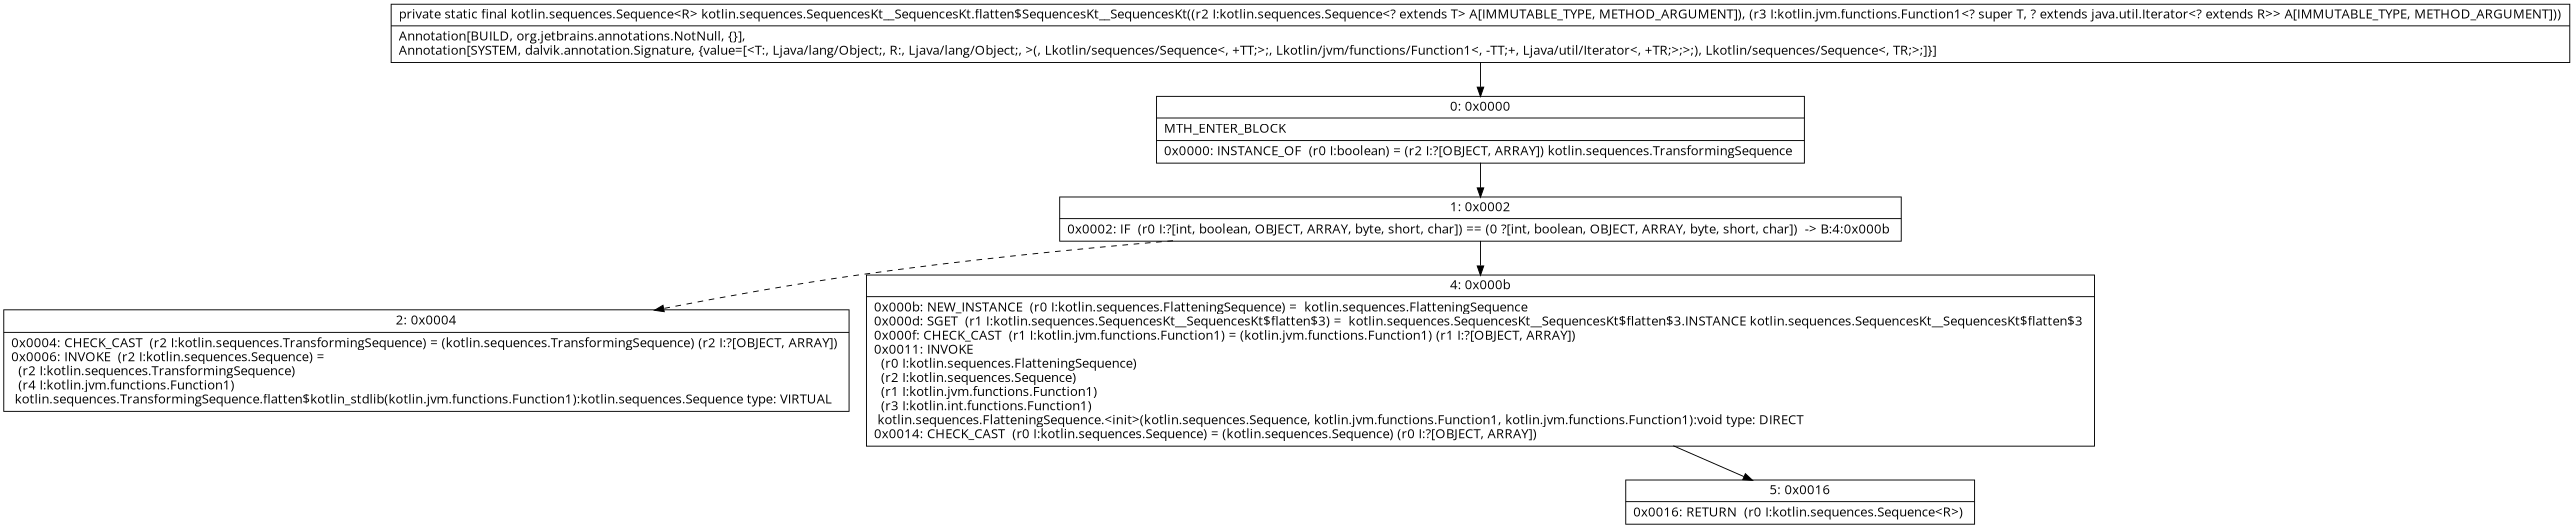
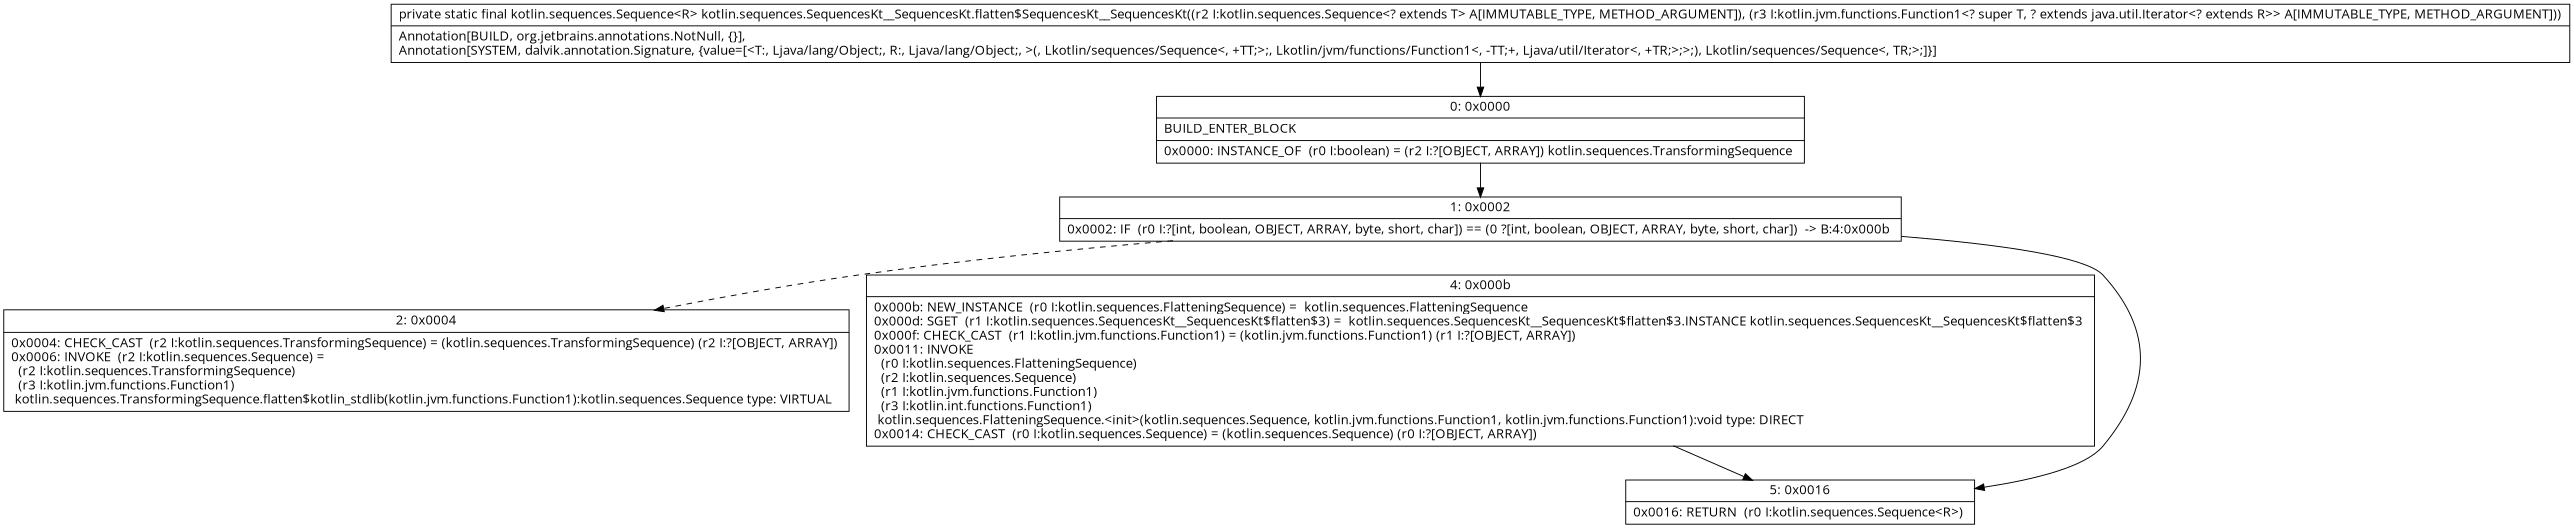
(1225, 129) -> (1230, 129)
(1480, 253) -> (2133, 322)
(123, 386) -> (123, 386)
